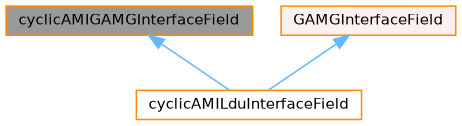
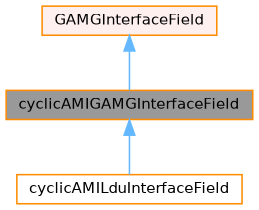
(302, 67) -> (129, 71)
